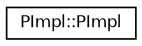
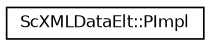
(71, 23) -> (105, 23)
